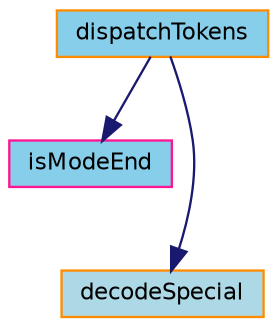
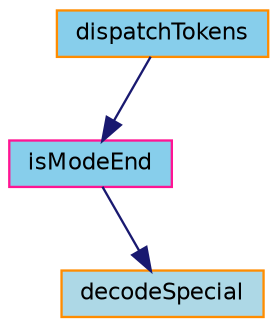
(194, 152) -> (121, 219)
